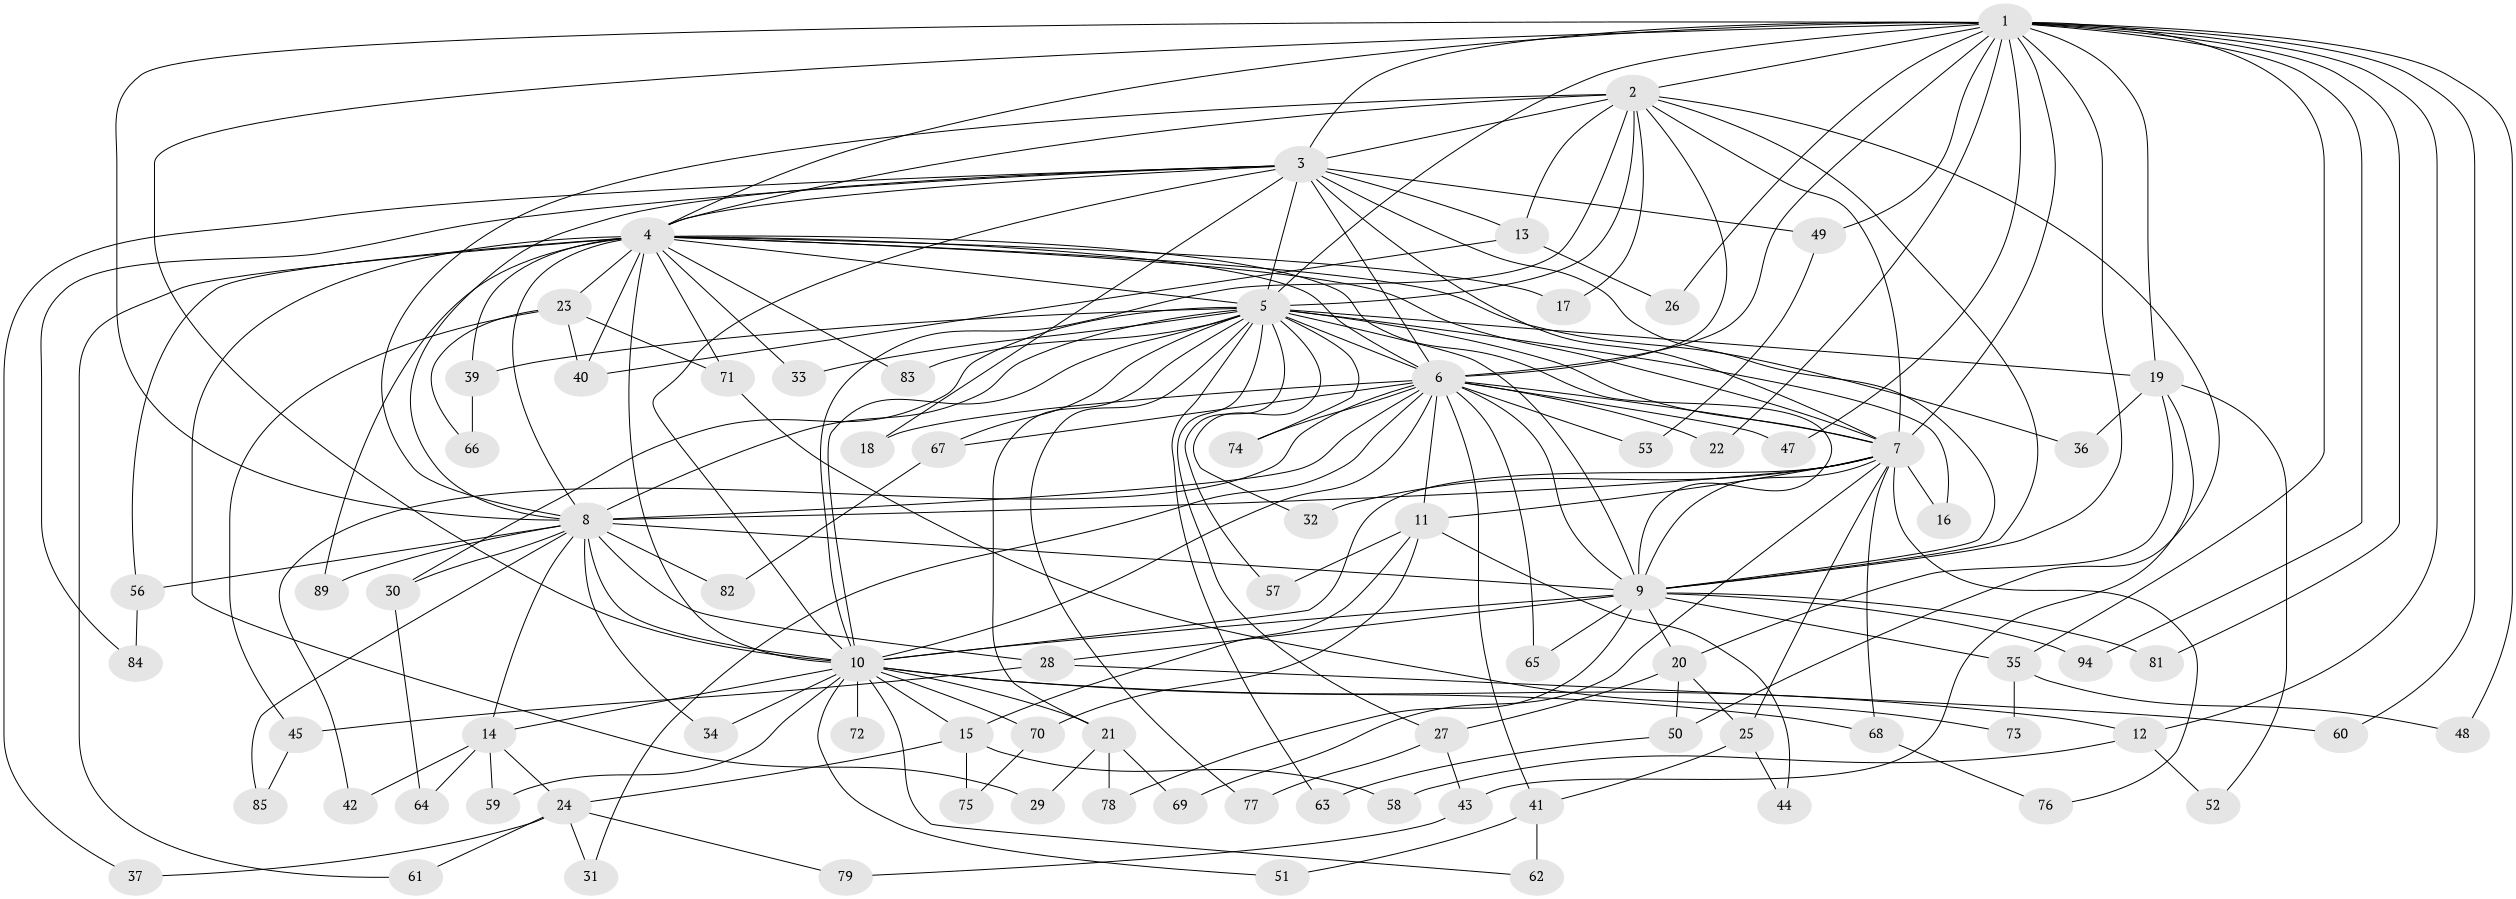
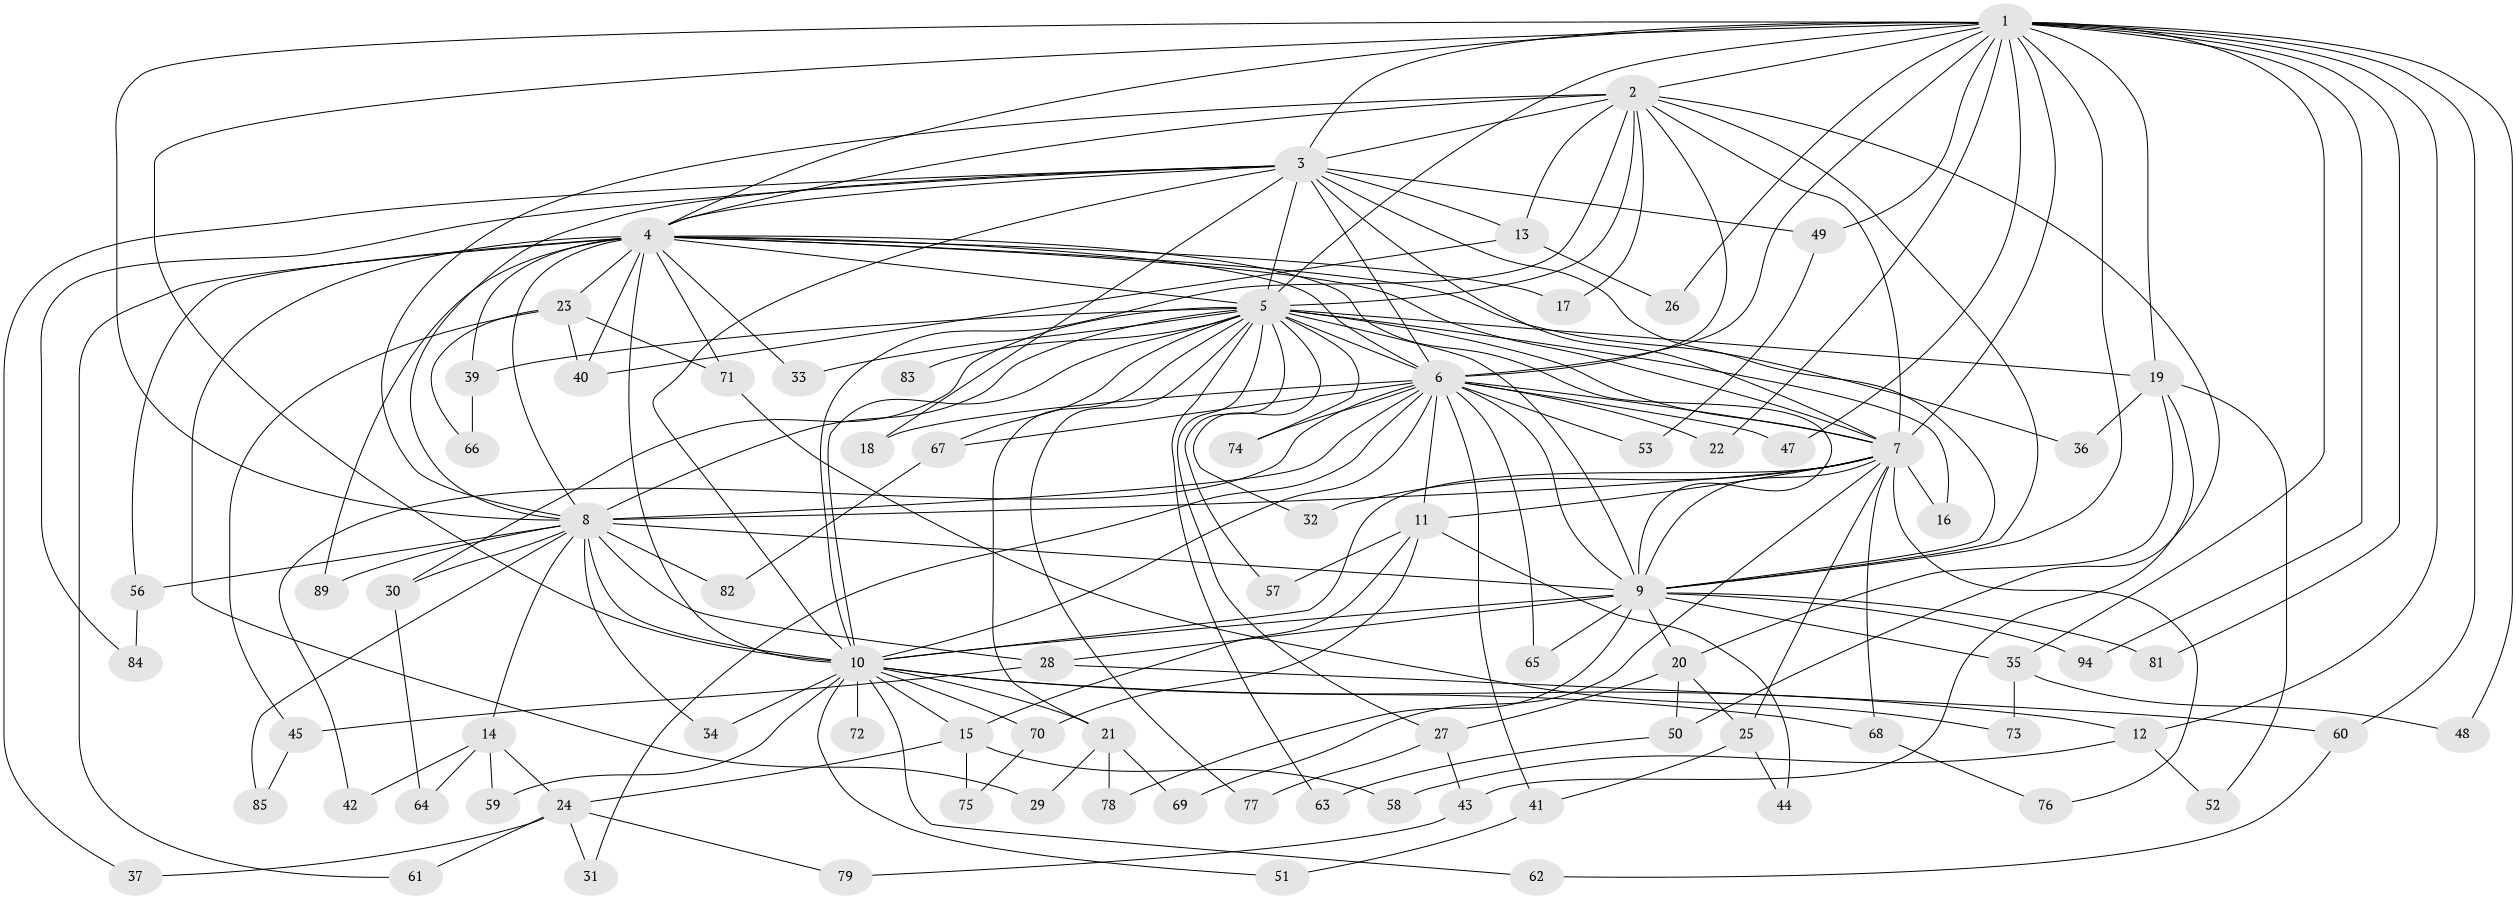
(783, 310) -> none
(729, 689) -> none
(1537, 842) -> (1964, 868)
